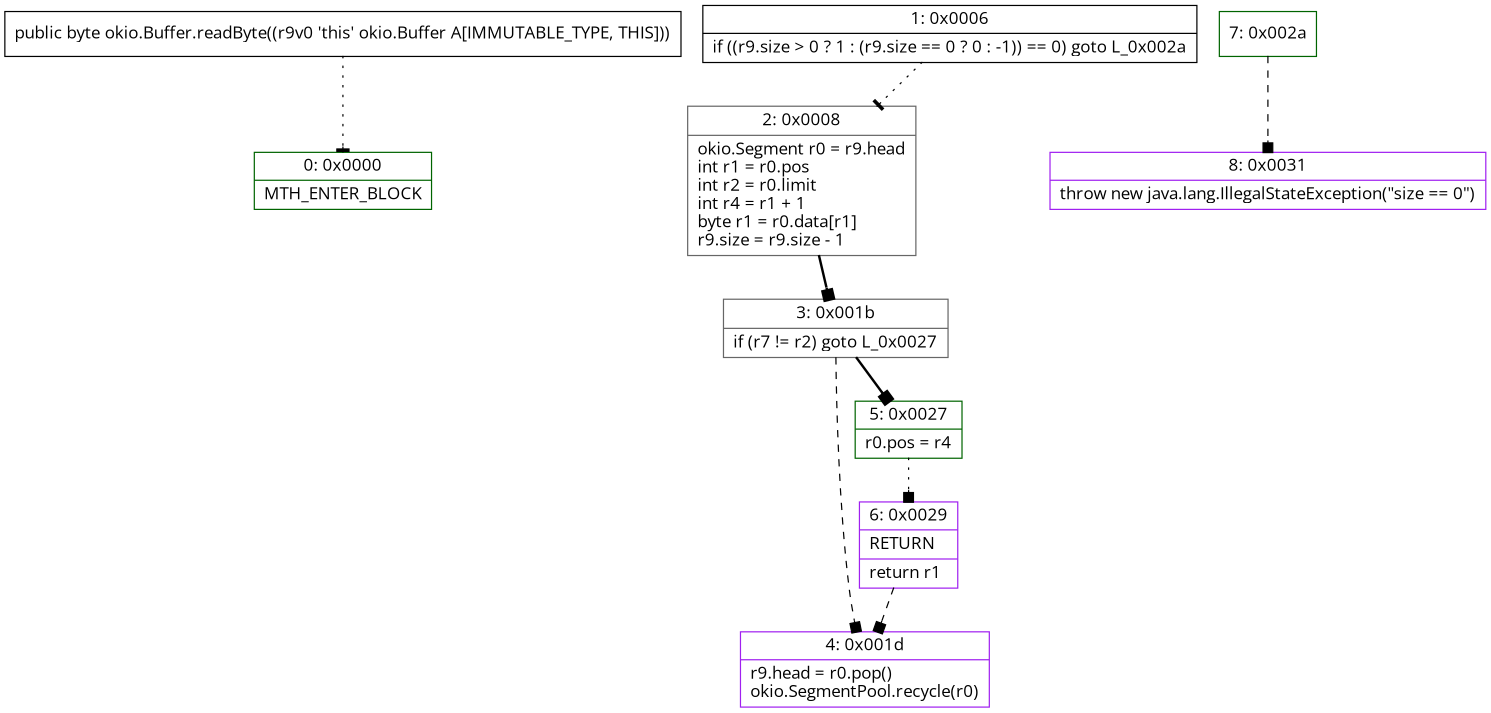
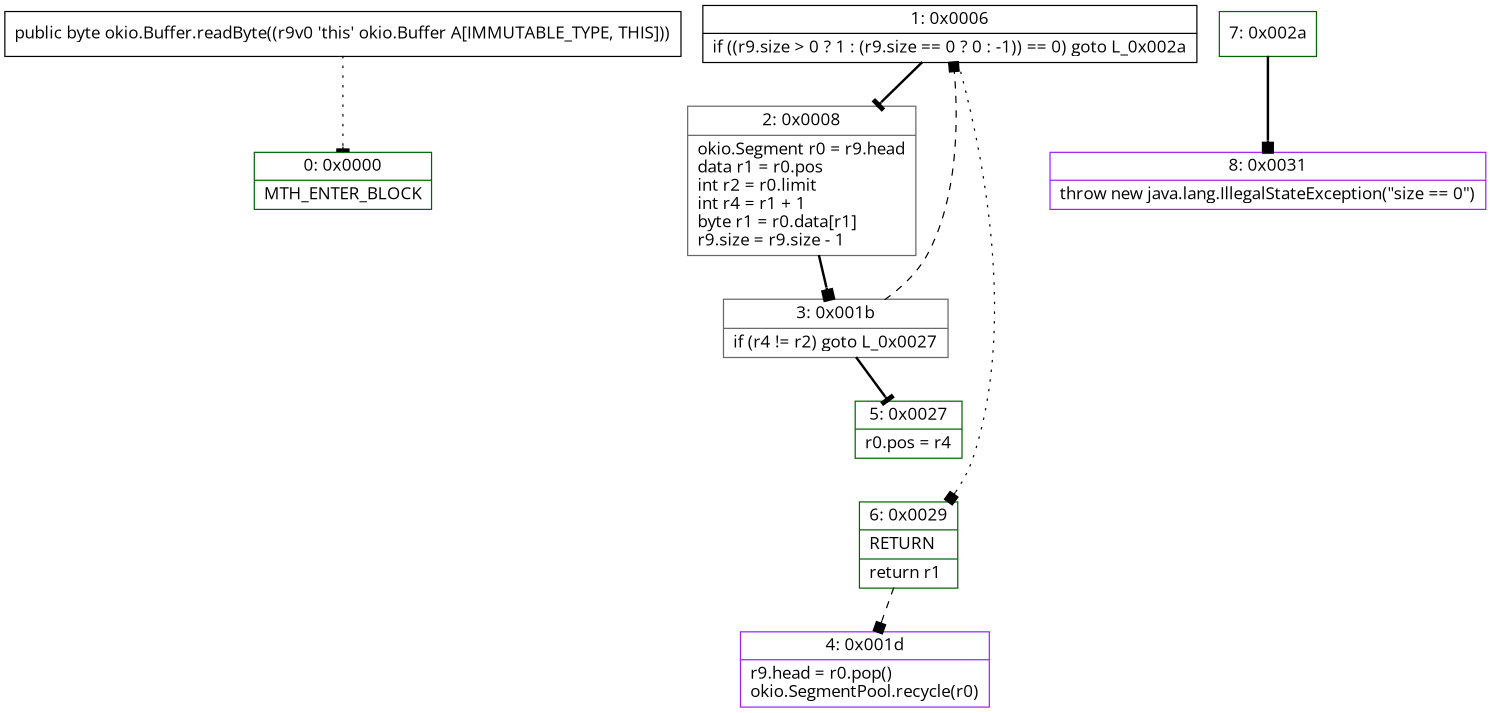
(902, 82) -> (902, 82)
(1268, 98) -> (1268, 98)
(754, 168) -> (761, 168)
(836, 342) -> (836, 342)
(871, 377) -> (871, 377)
(909, 474) -> (994, 279)
(840, 489) -> (948, 197)
(909, 545) -> (909, 545)
